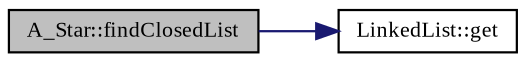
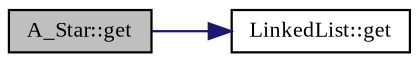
(134, 31) -> (80, 31)
